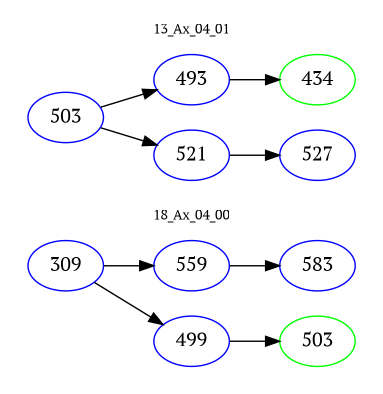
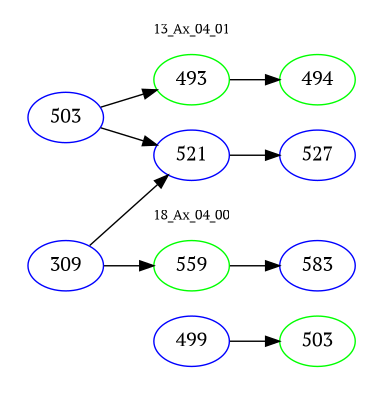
(192, 80) -> (192, 80)
(317, 80) -> (317, 80)
(192, 266) -> (192, 266)
(123, 300) -> (124, 215)
